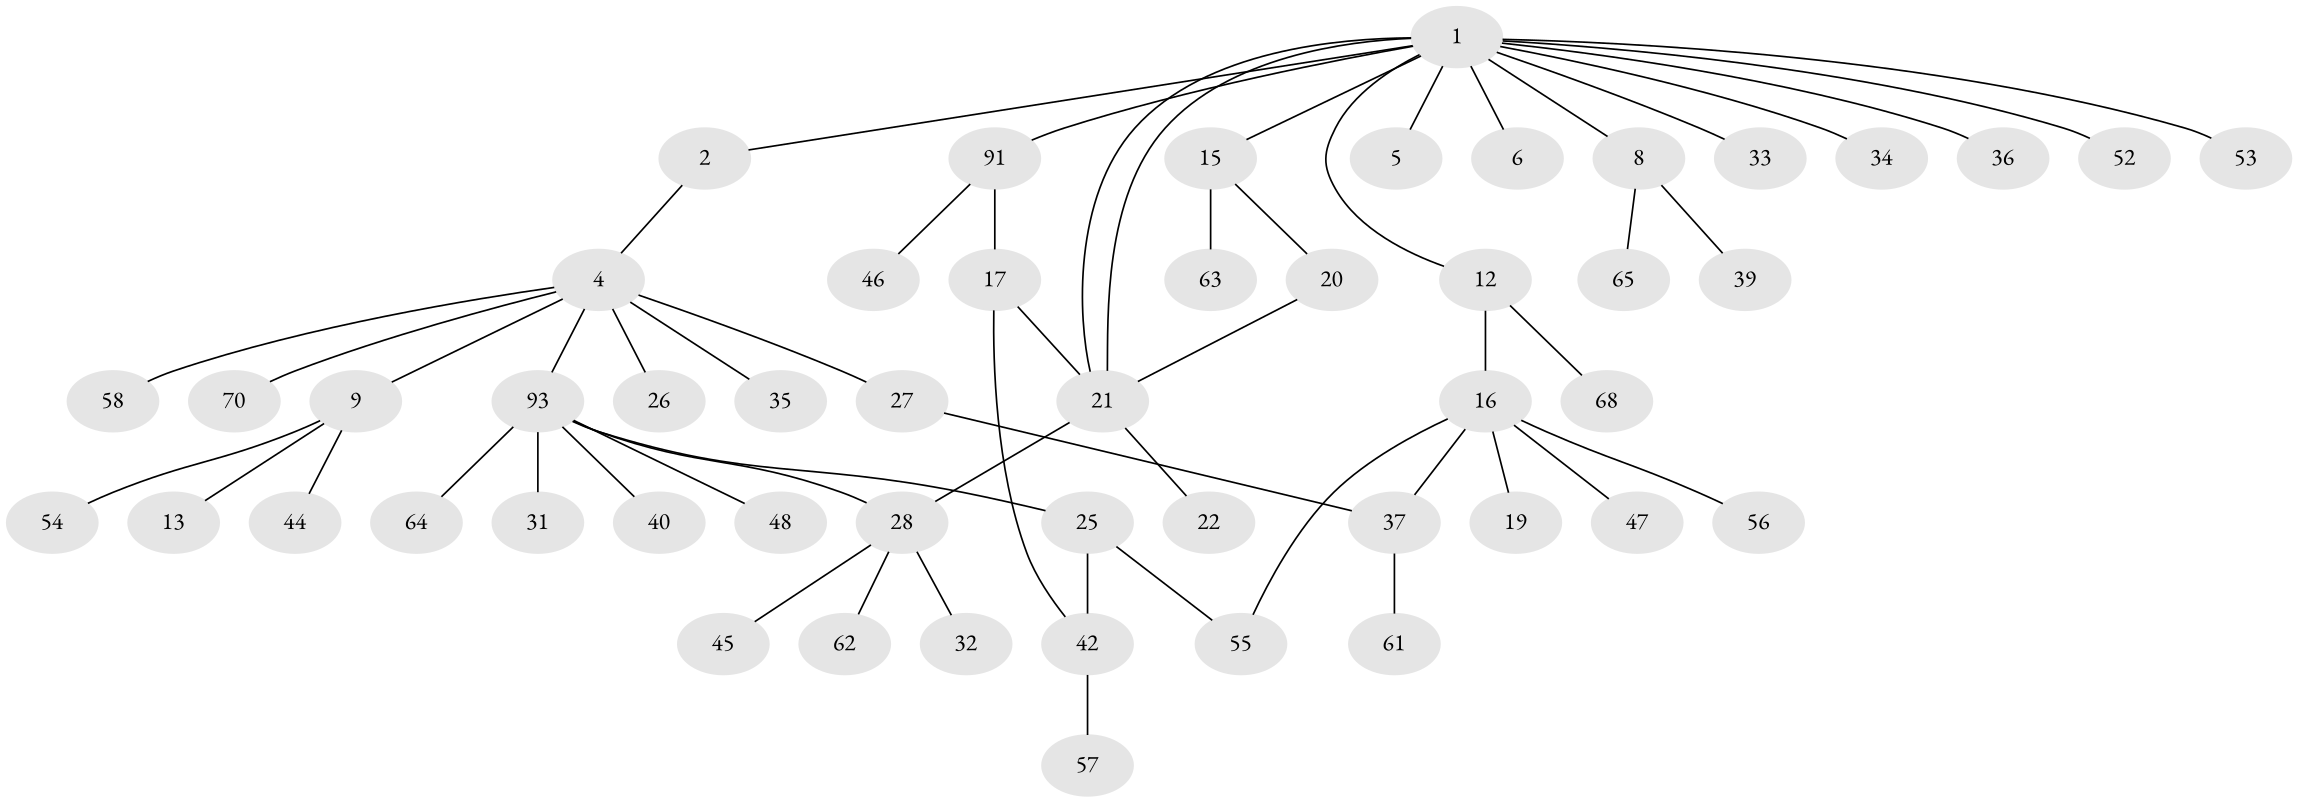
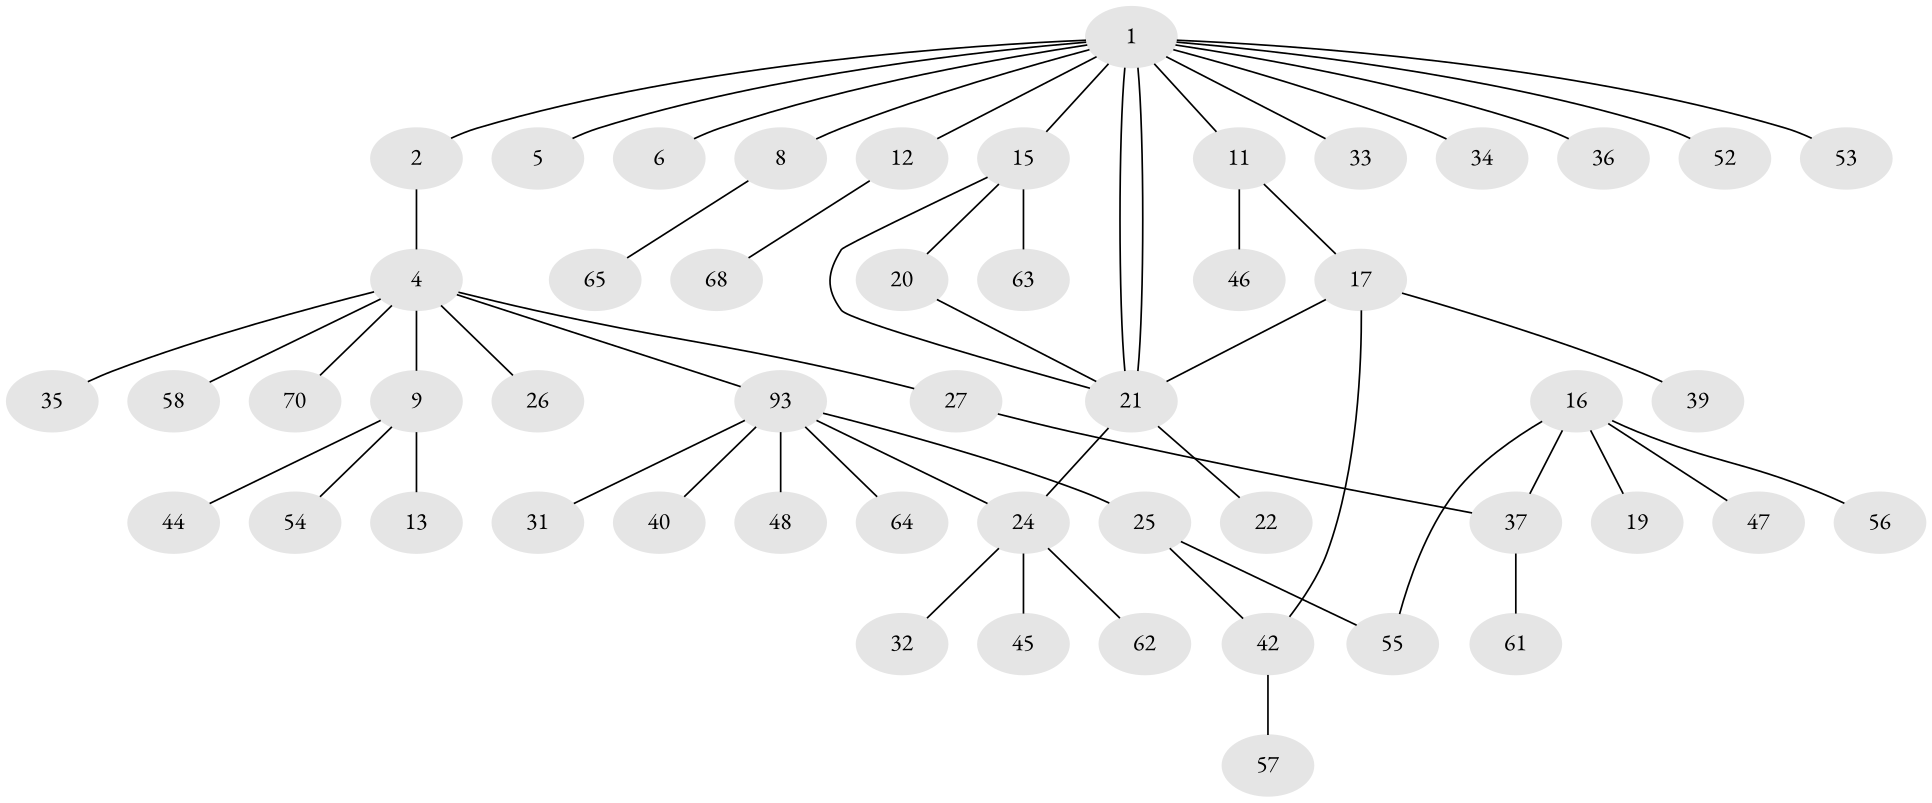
(995, 158) -> (1239, 158)
(1692, 219) -> (1533, 334)
none -> (856, 317)
(1485, 341) -> none
(902, 523) -> (1023, 523)
